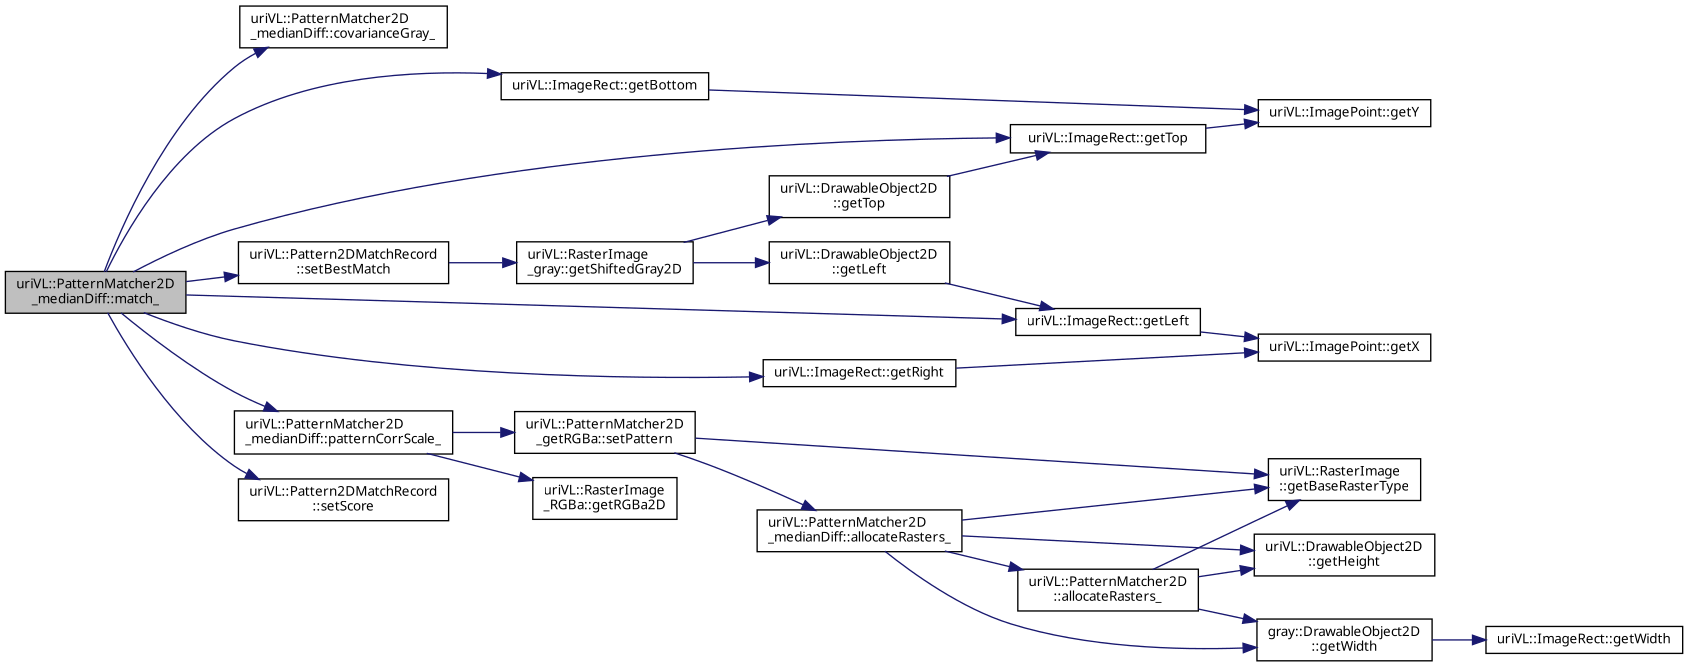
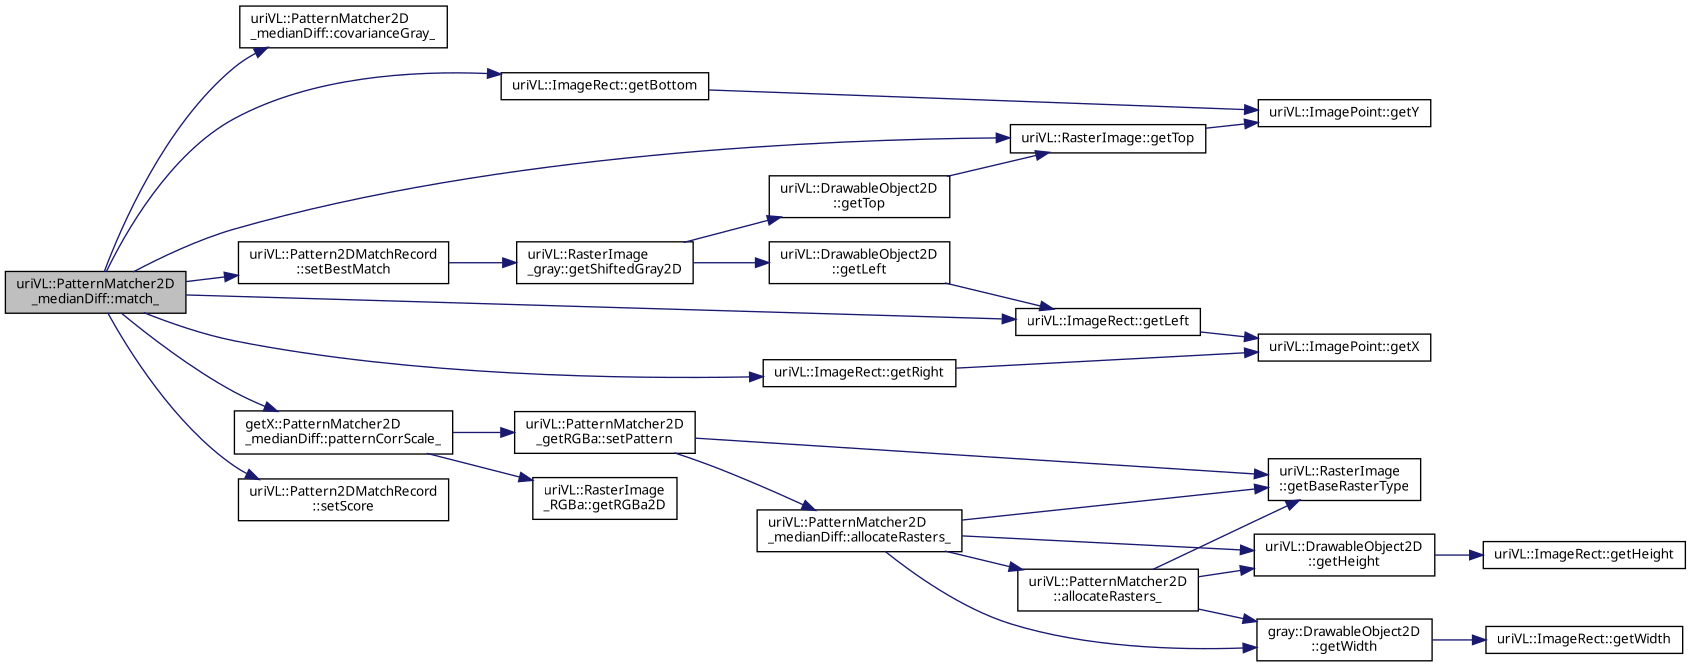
(1108, 139) -> (1108, 139)
(344, 432) -> (344, 432)
none -> (1584, 555)
